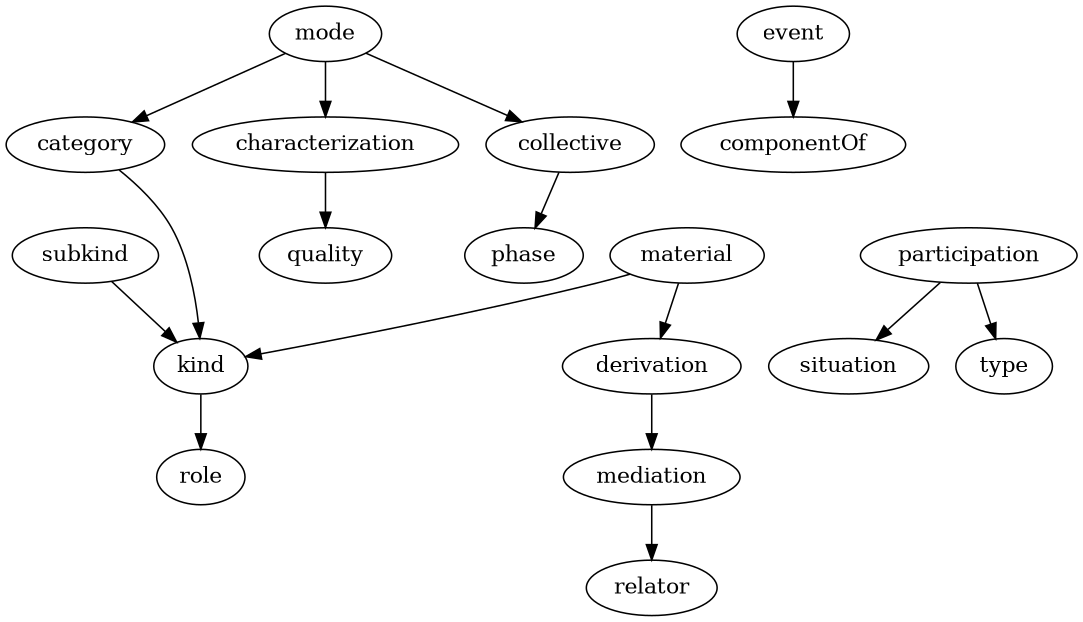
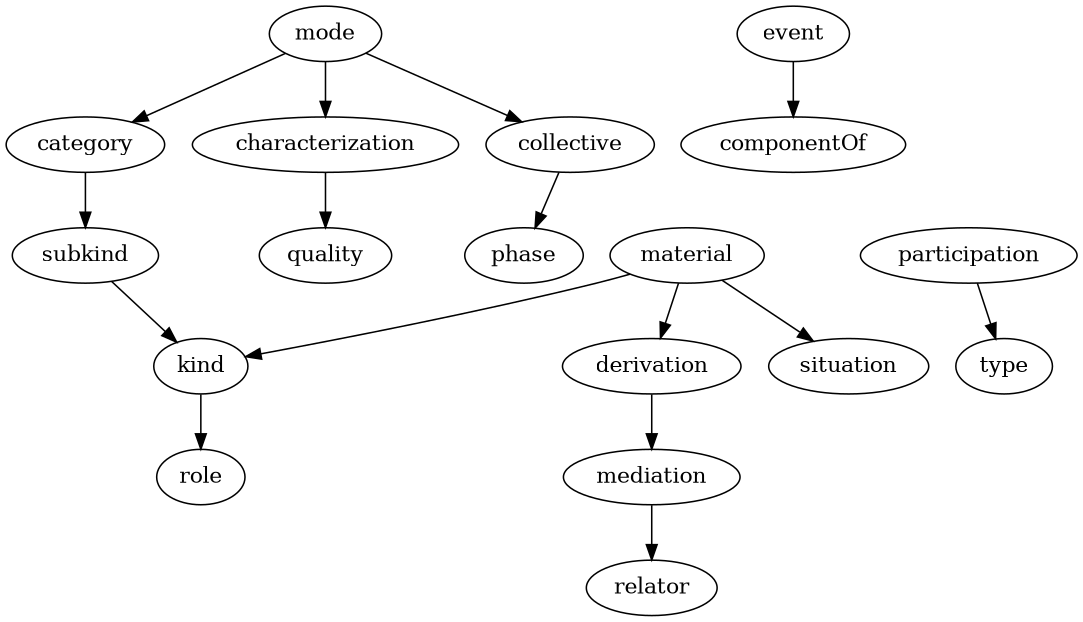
(176, 237) -> (85, 193)
(914, 306) -> (761, 306)
